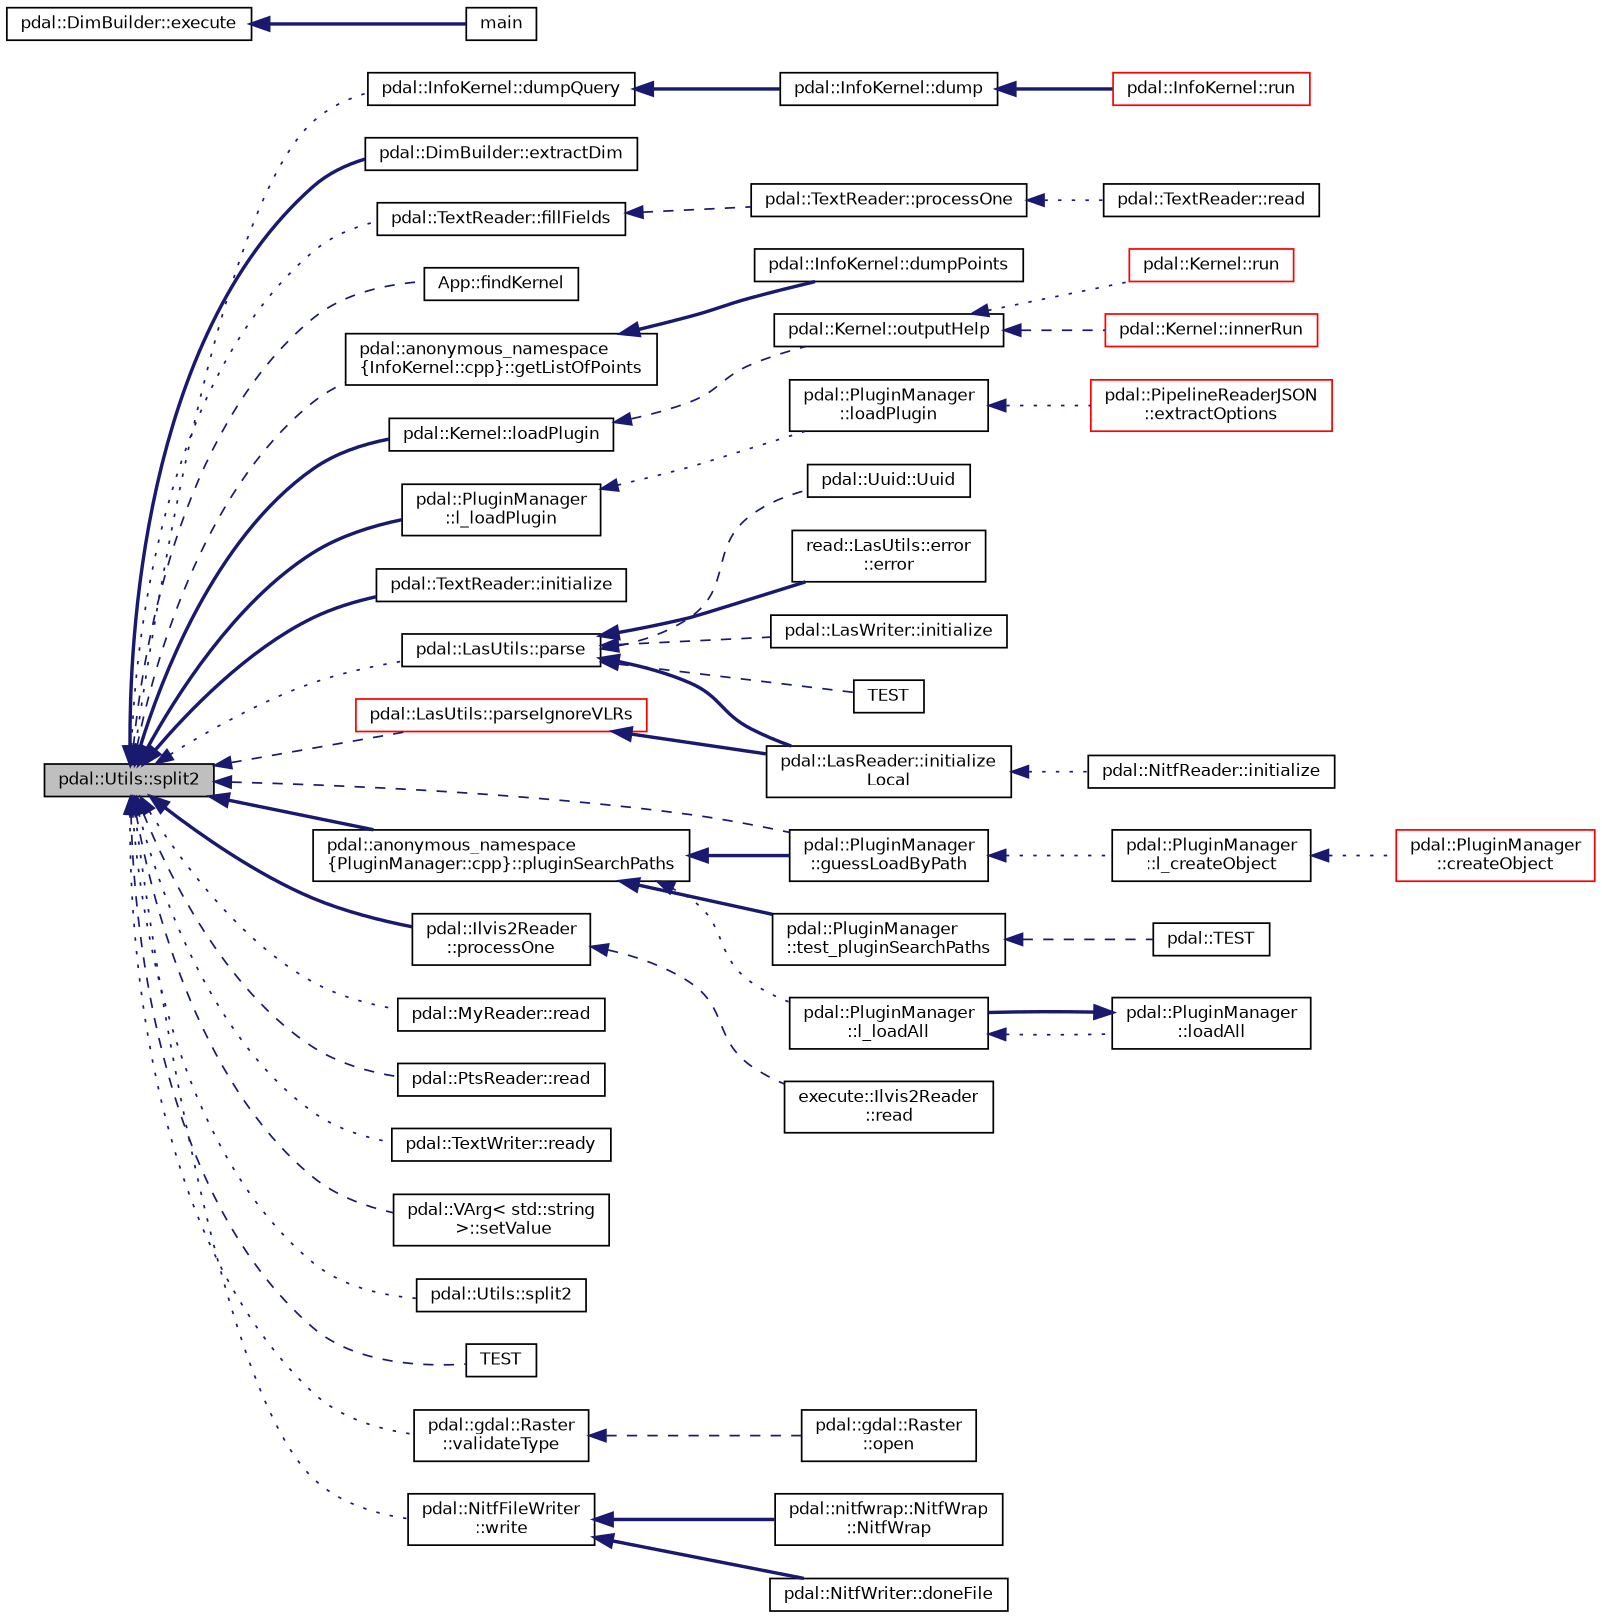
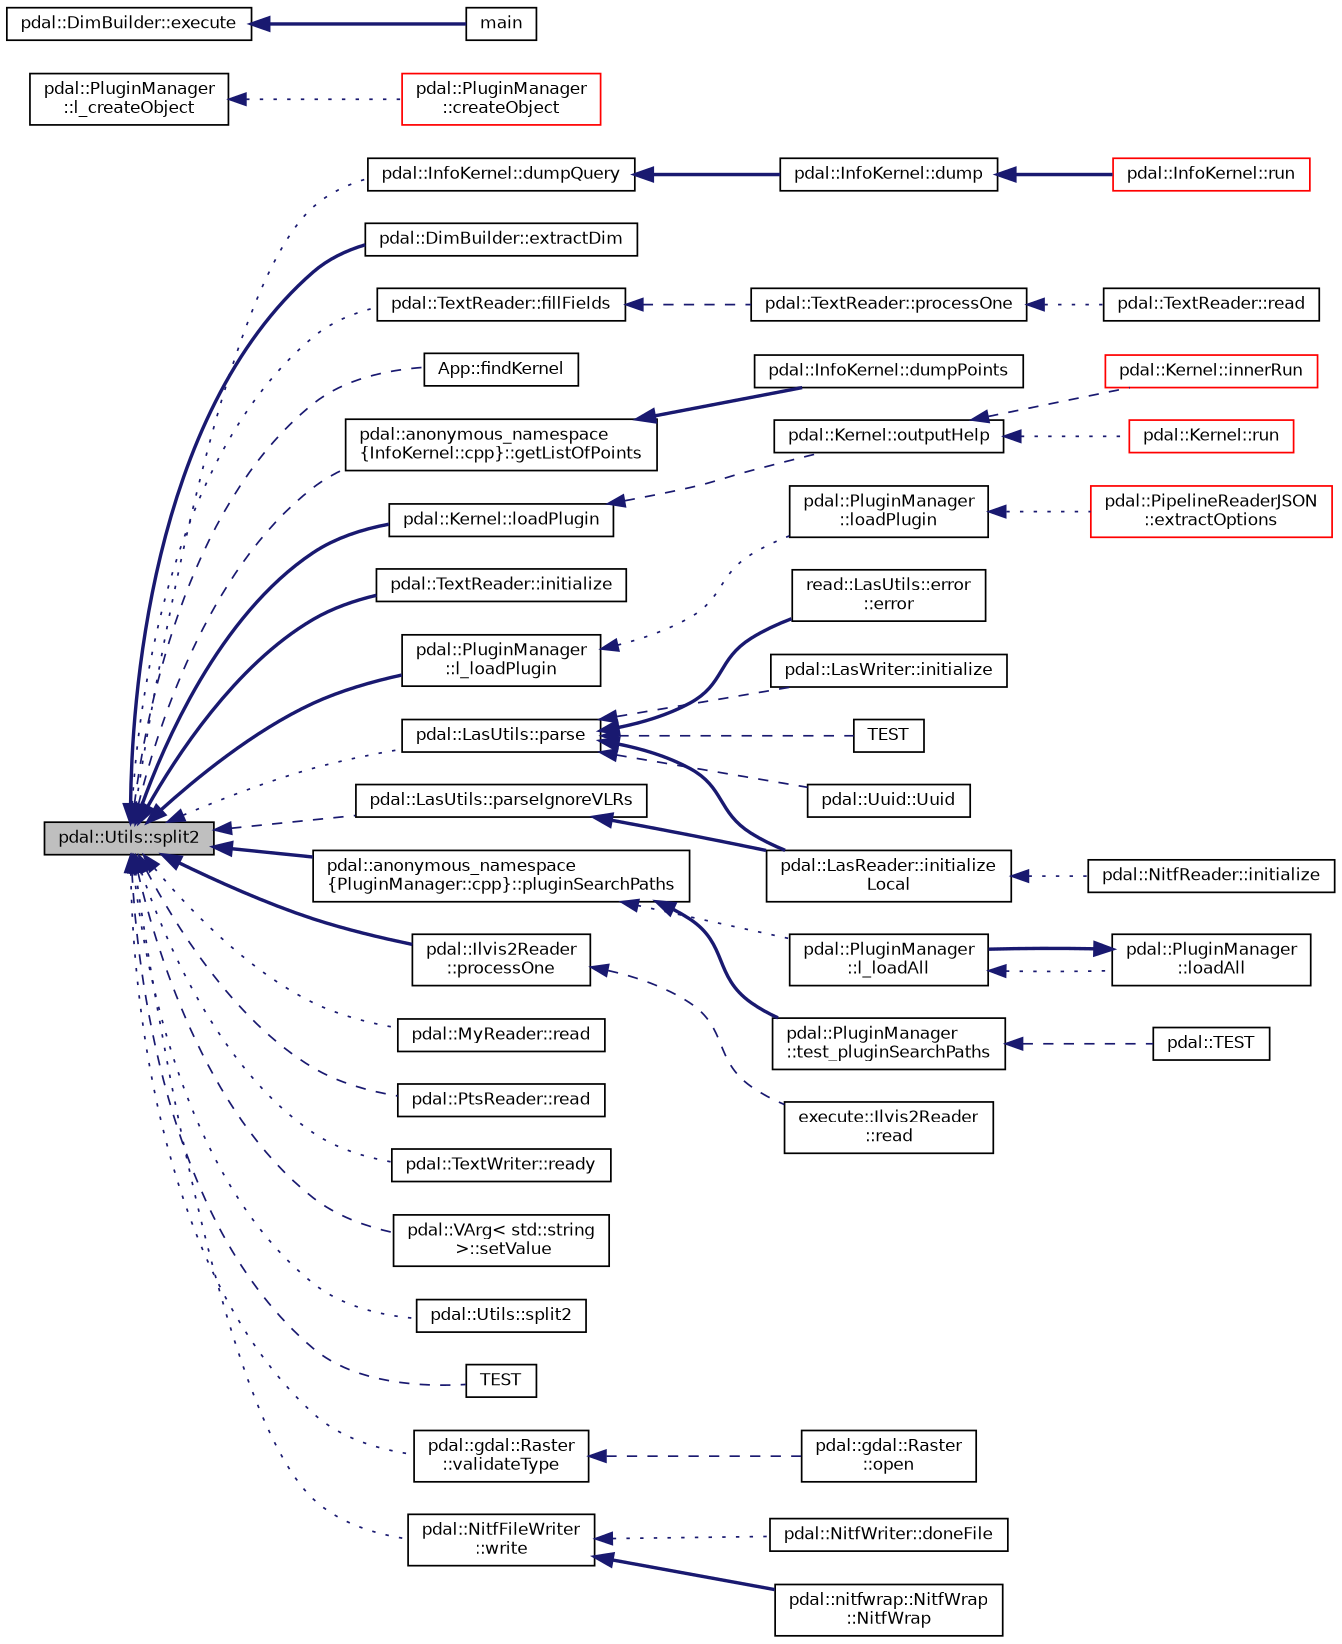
(501, 715) -> (501, 801)
(889, 856) -> none
(708, 1560) -> (691, 1537)
